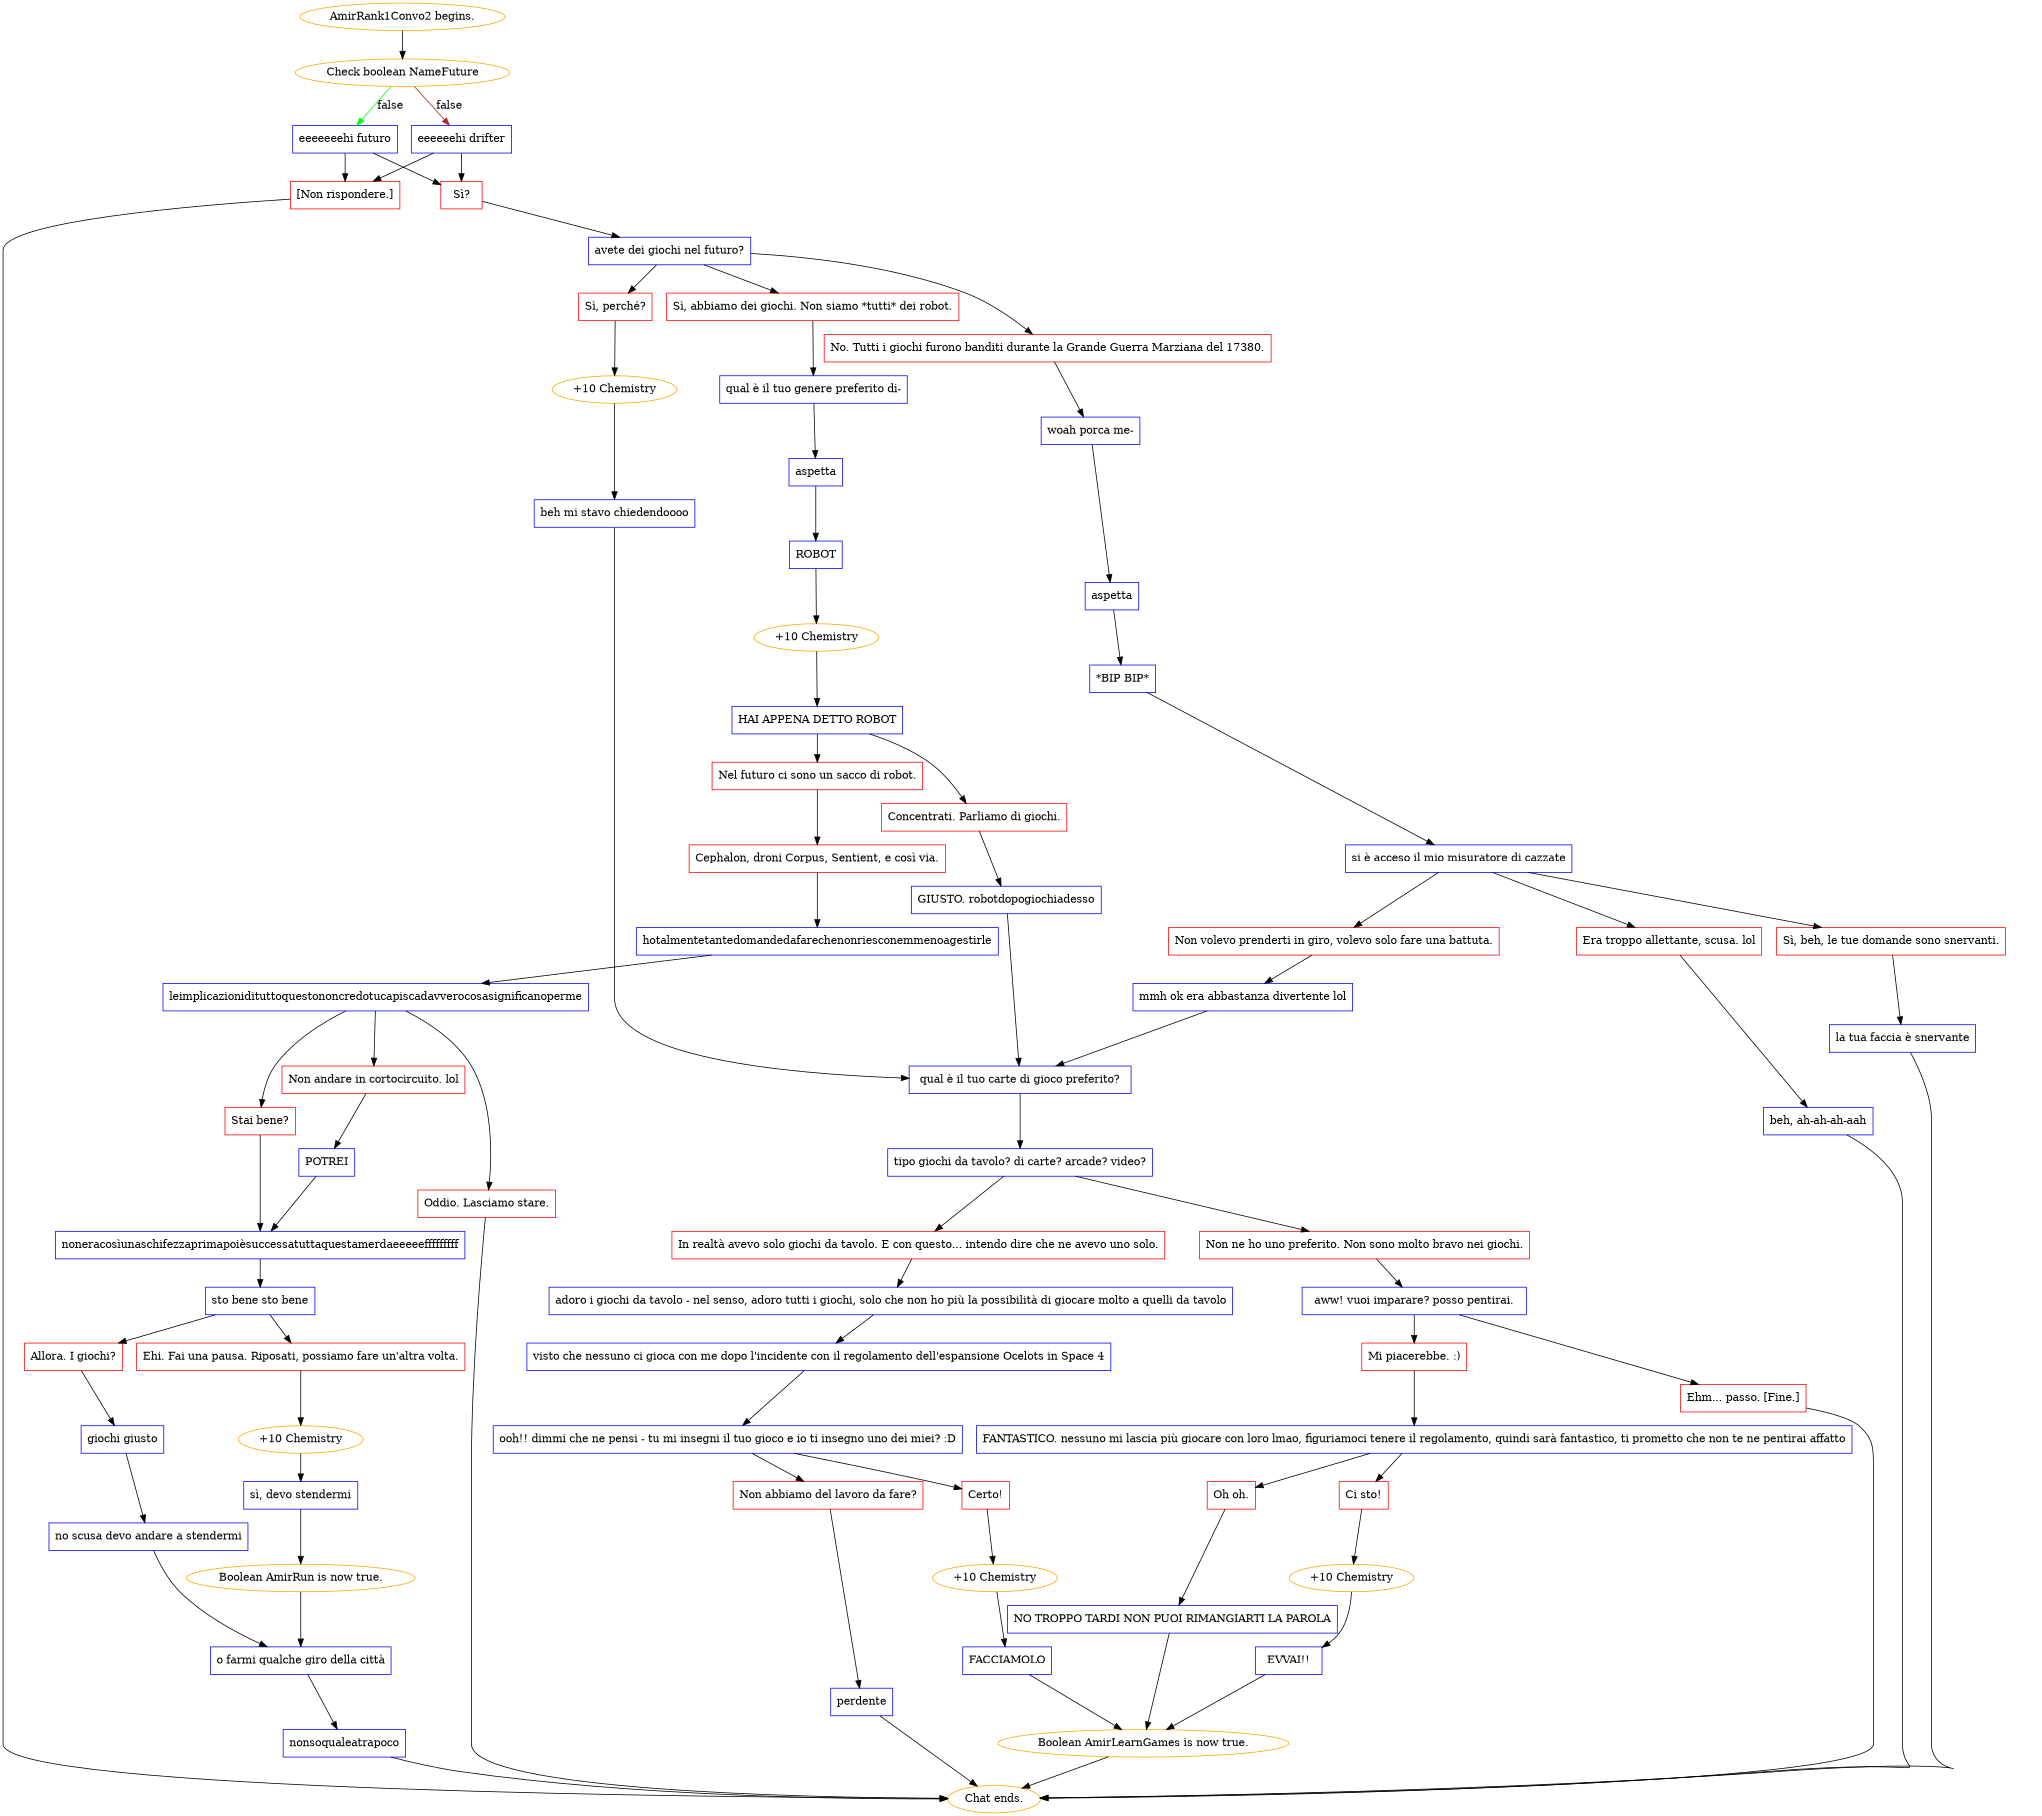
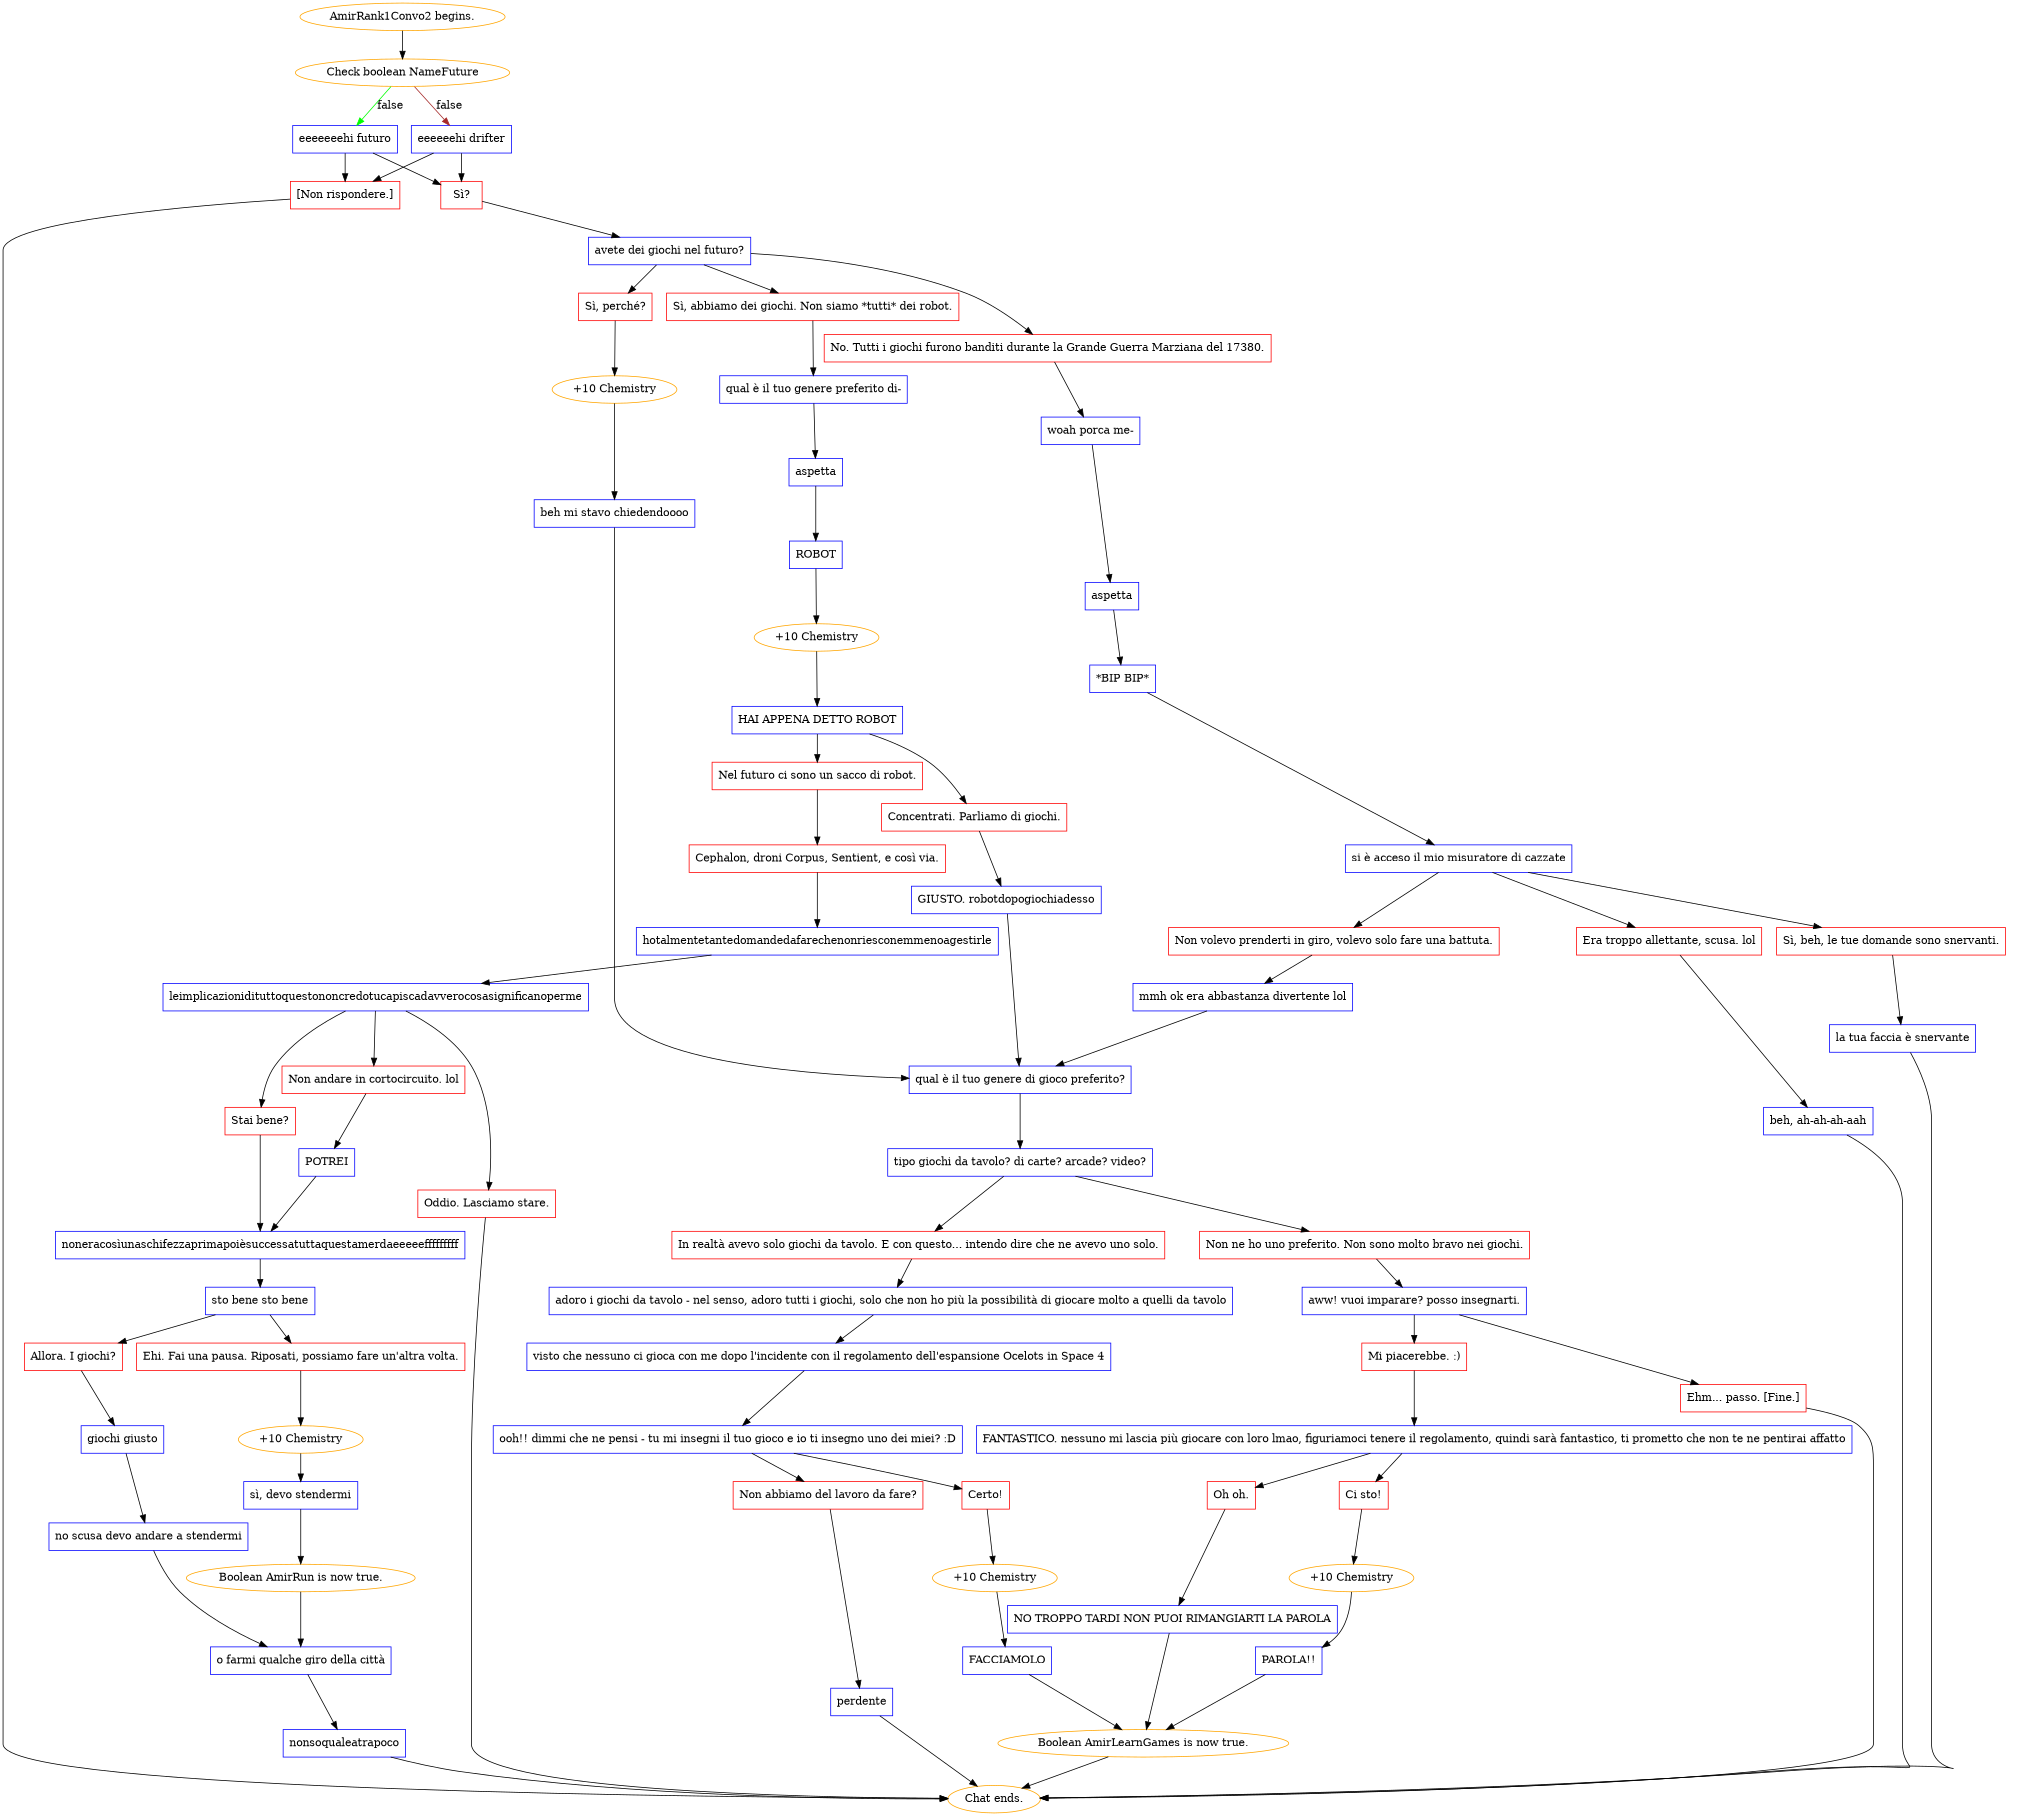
(1020, 1080) -> (1020, 1080)
(1414, 1301) -> (1414, 1301)
(1289, 1661) -> (1289, 1661)
